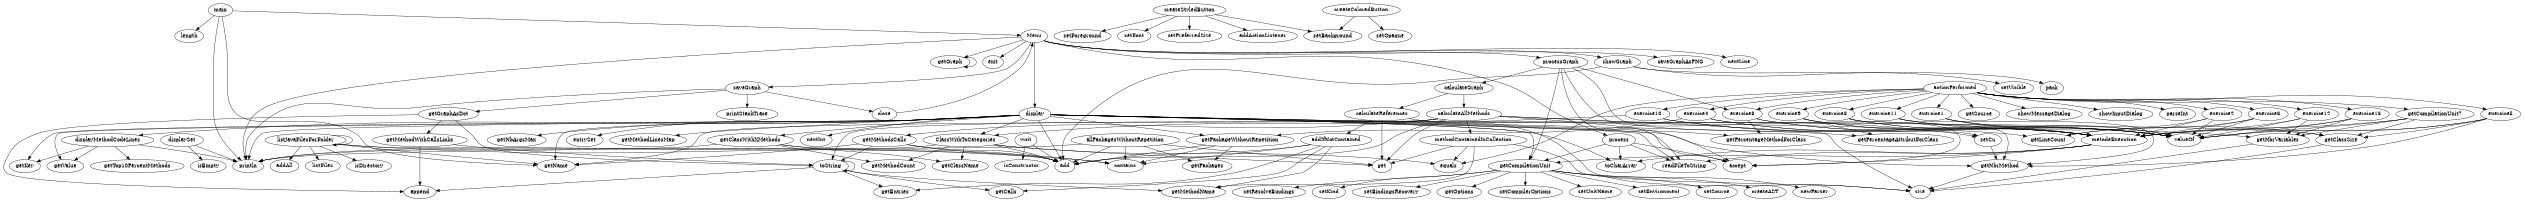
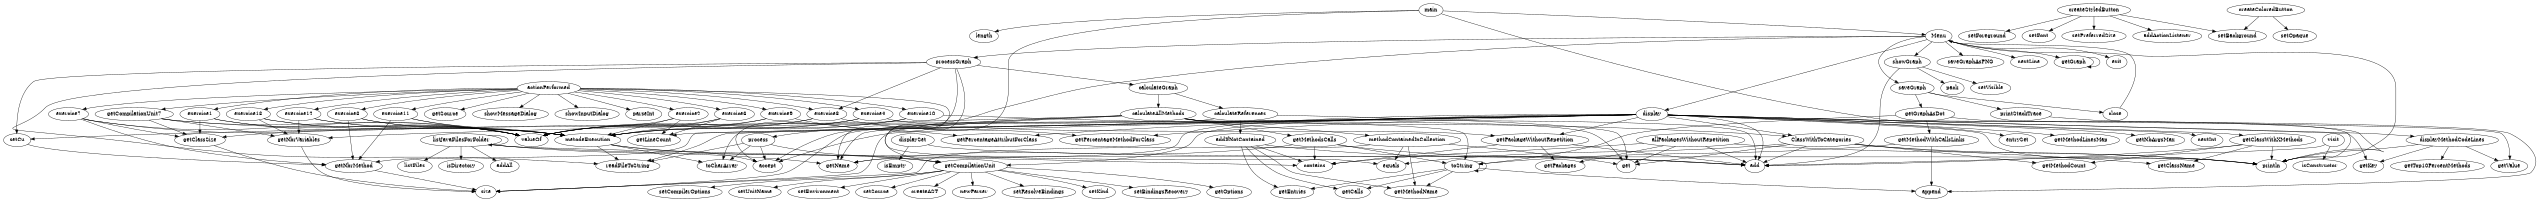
(472, 102) -> (2346, 130)
(2501, 114) -> (69, 114)
